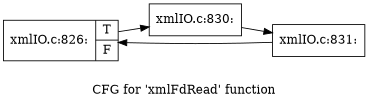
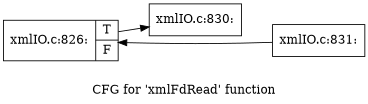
(253, 29) -> none
